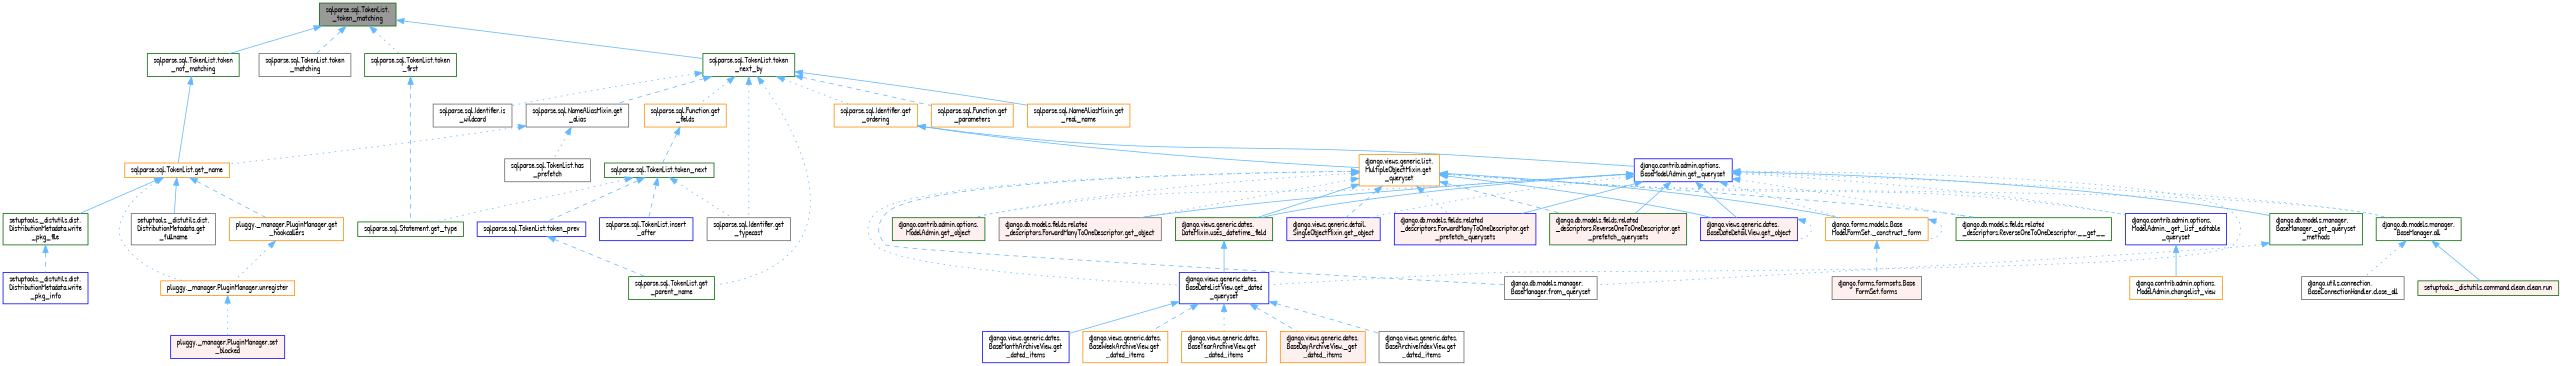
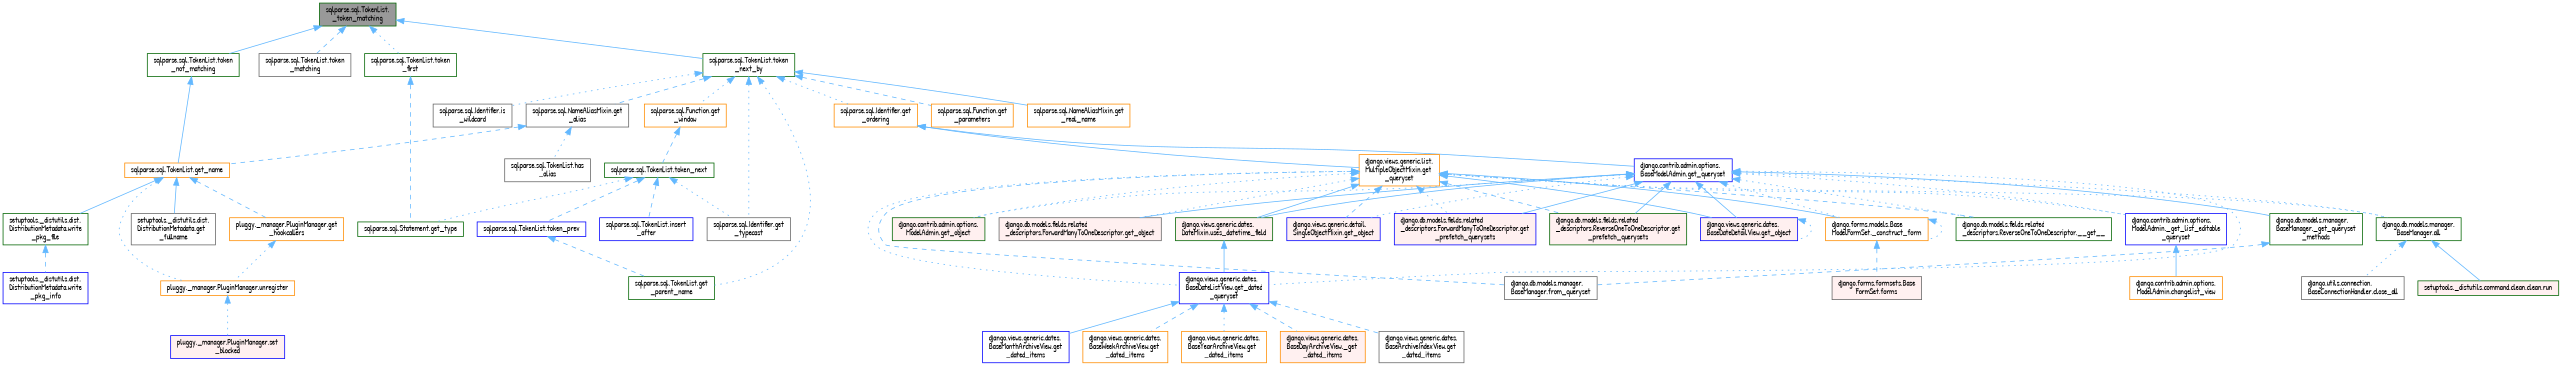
(685, 116) -> (685, 116)
(374, 147) -> (374, 147)
(548, 170) -> (548, 170)
(2046, 259) -> (2046, 259)
